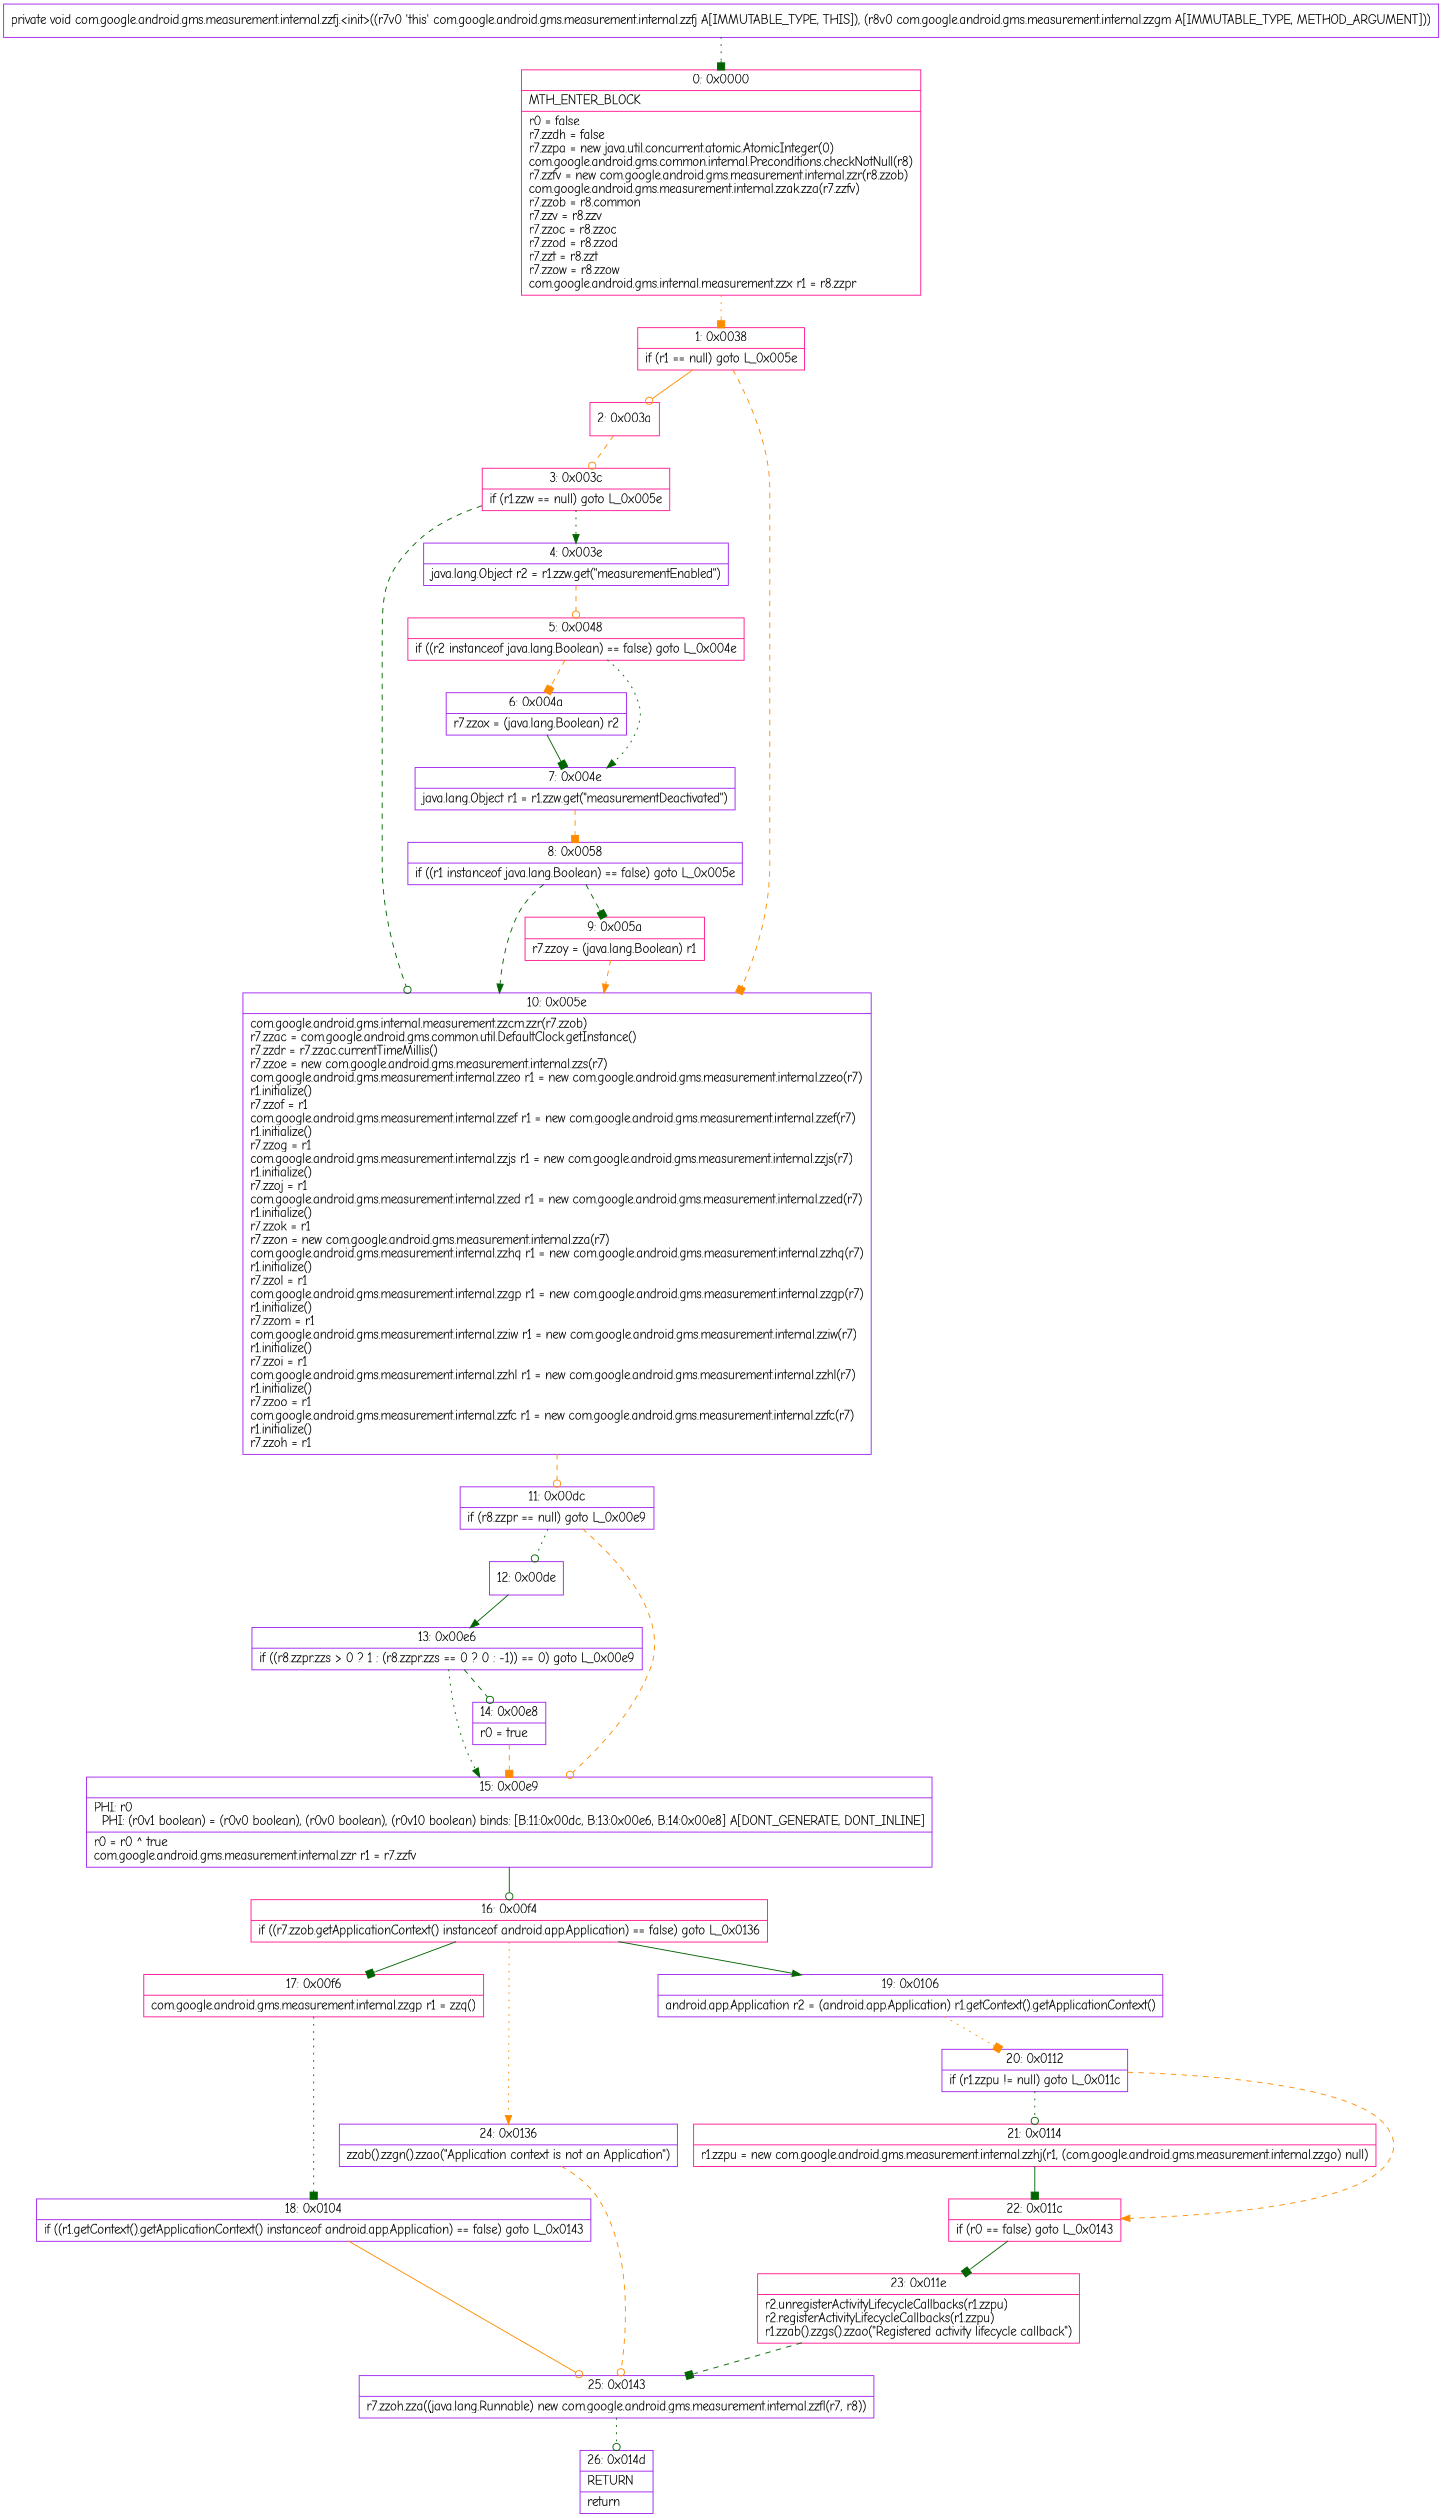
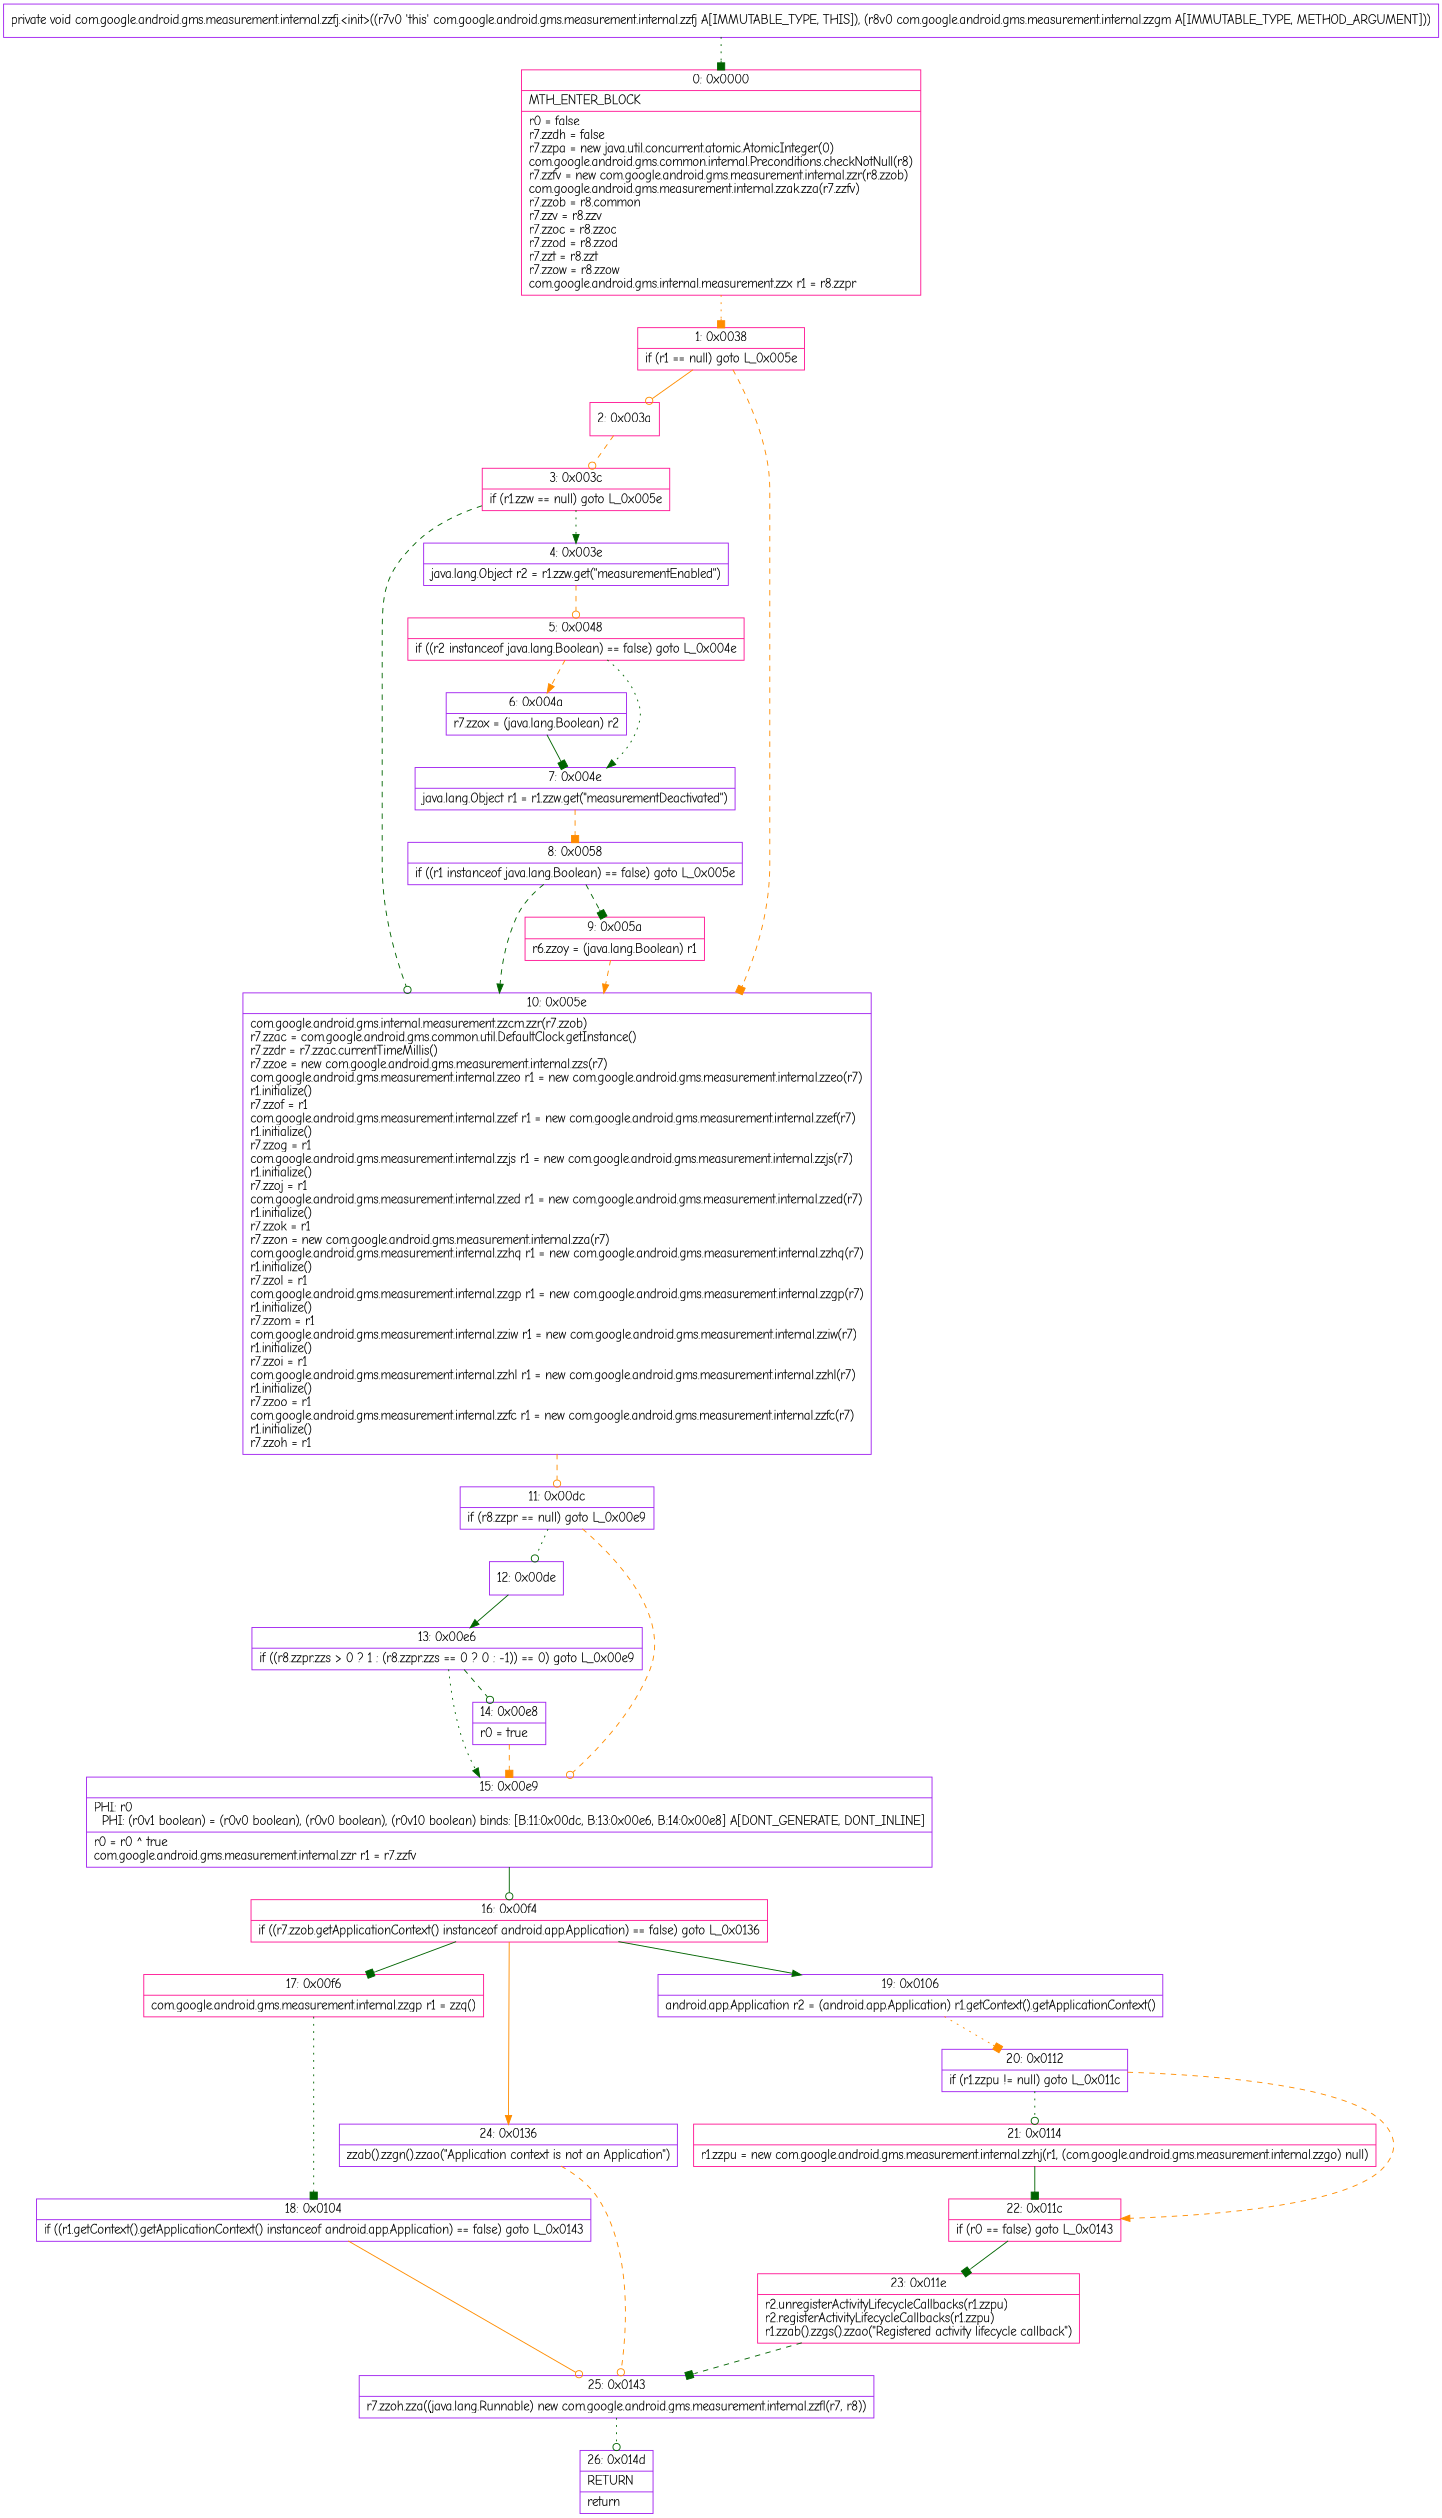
(558, 672) -> (558, 672)
(614, 949) -> (615, 949)
(509, 2029) -> (509, 2029)
